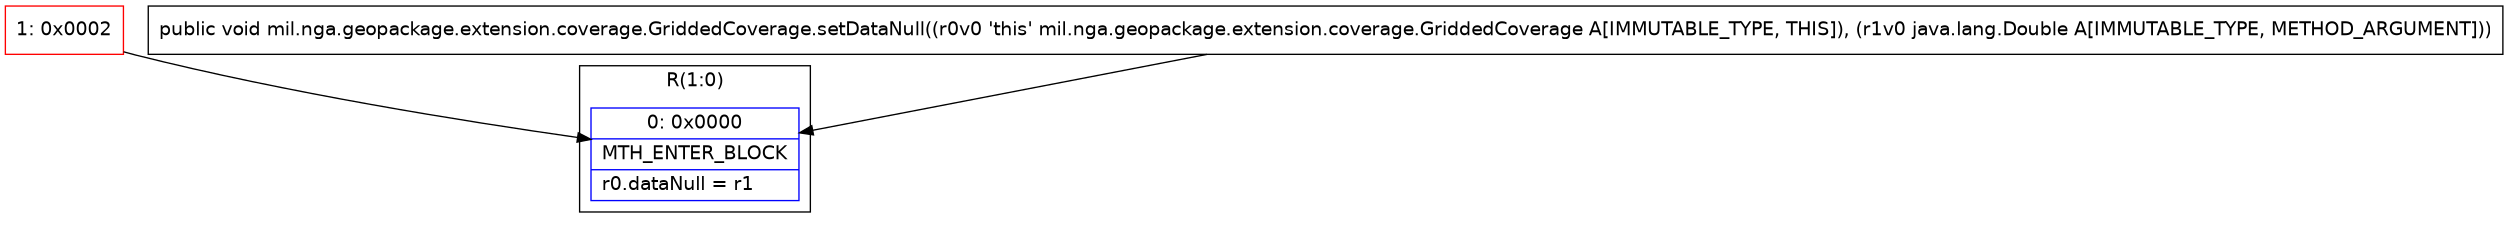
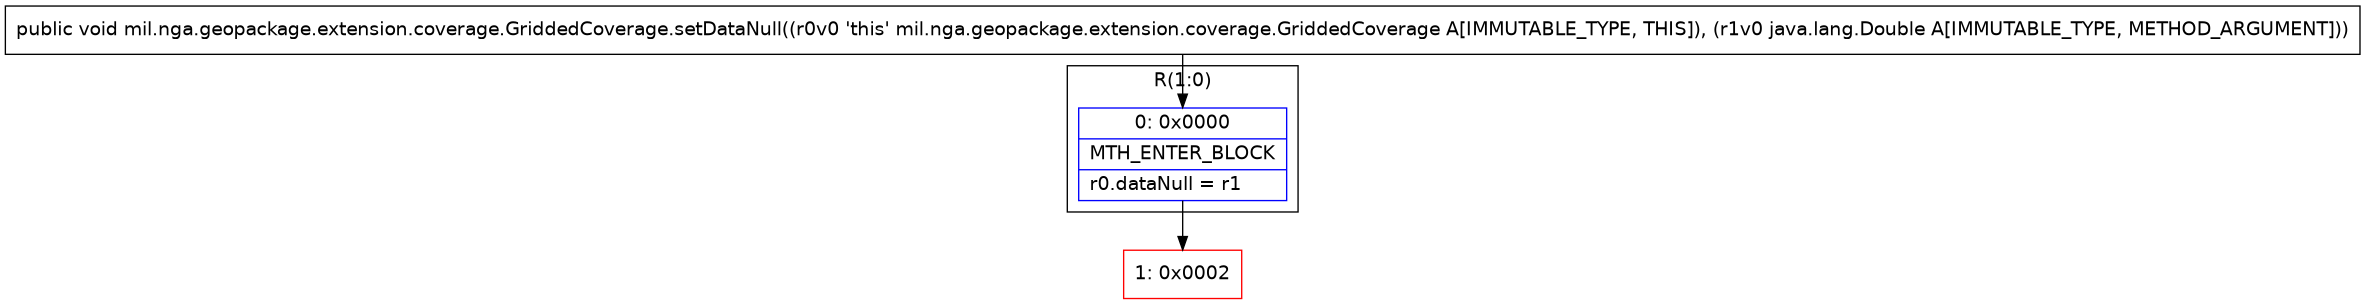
(349, 100) -> (1183, 220)
